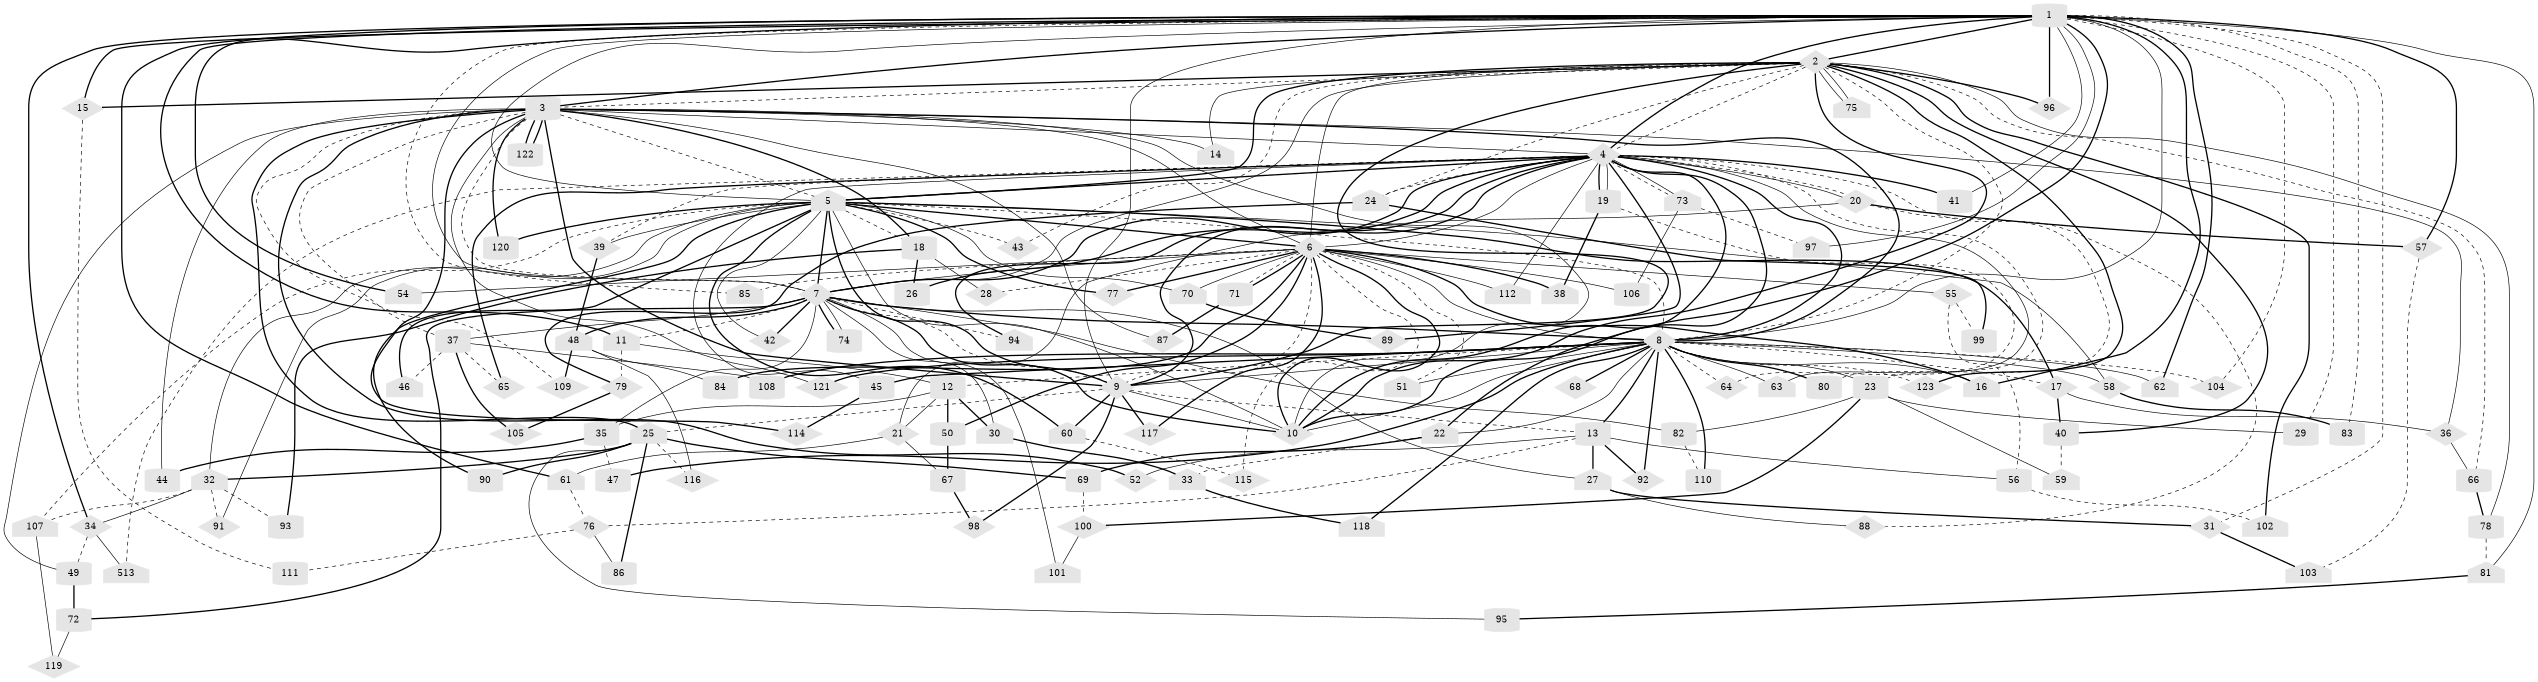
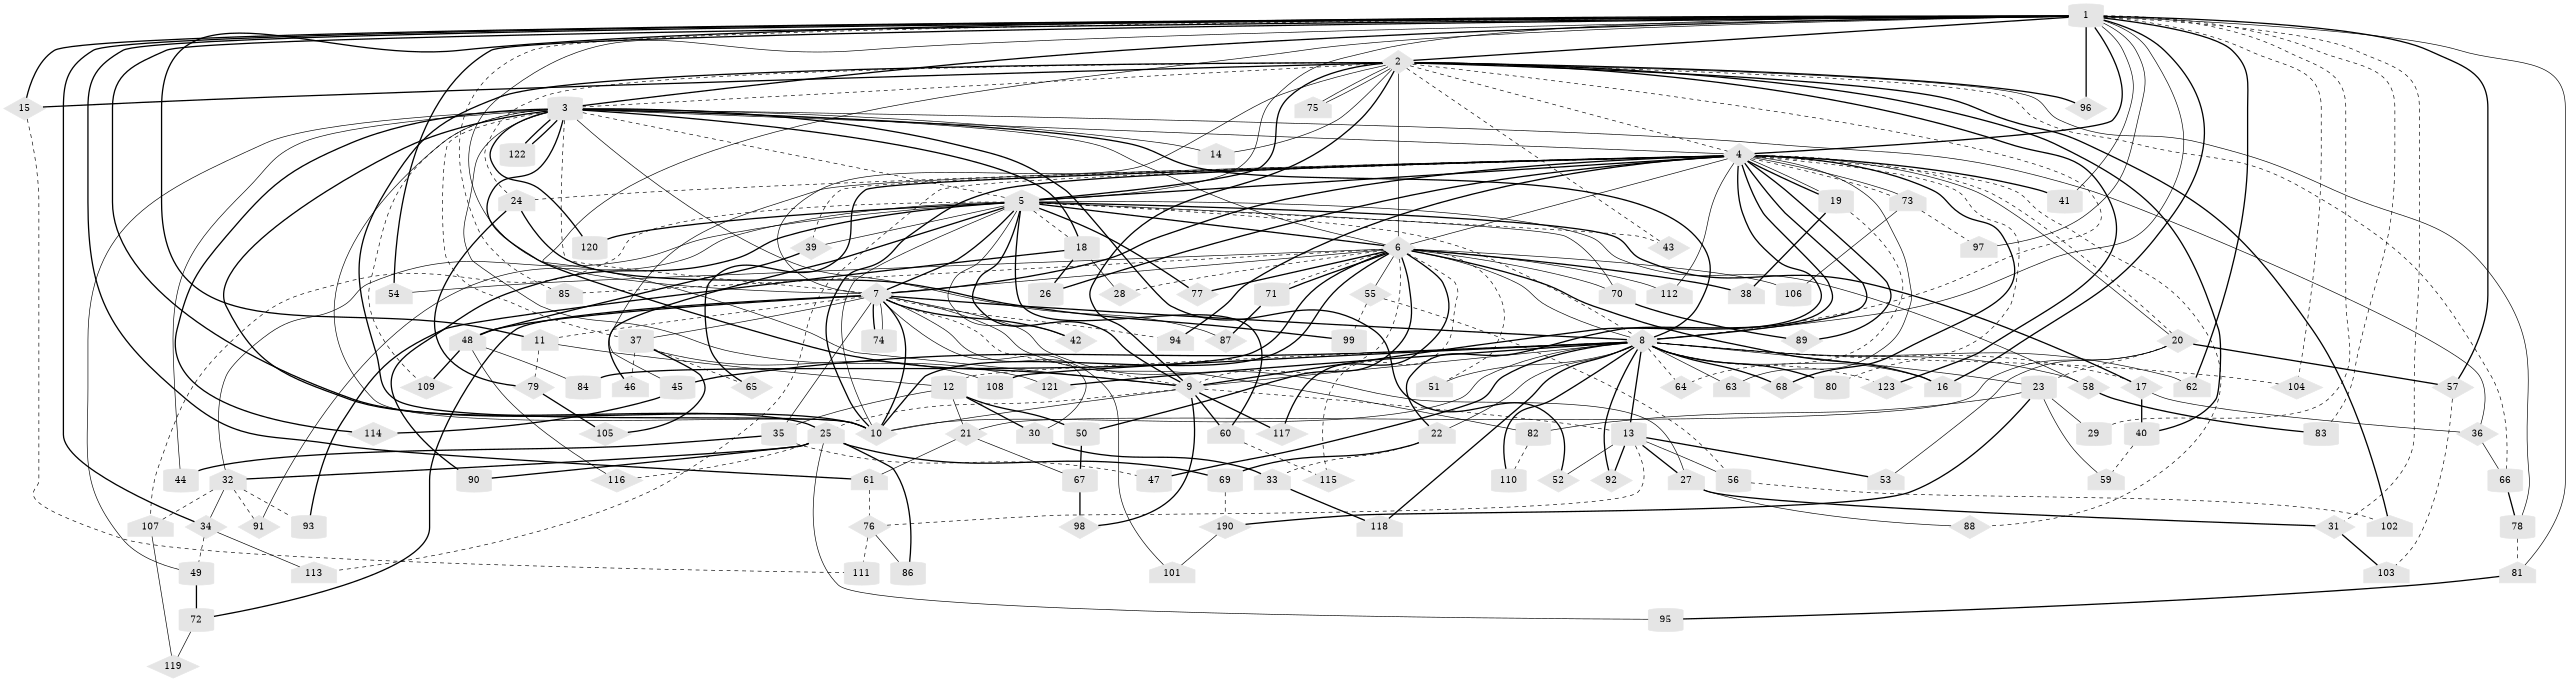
none -> (2008, 249)
none -> (1886, 480)
(1083, 527) -> (1225, 527)
(126, 574) -> (314, 574)
